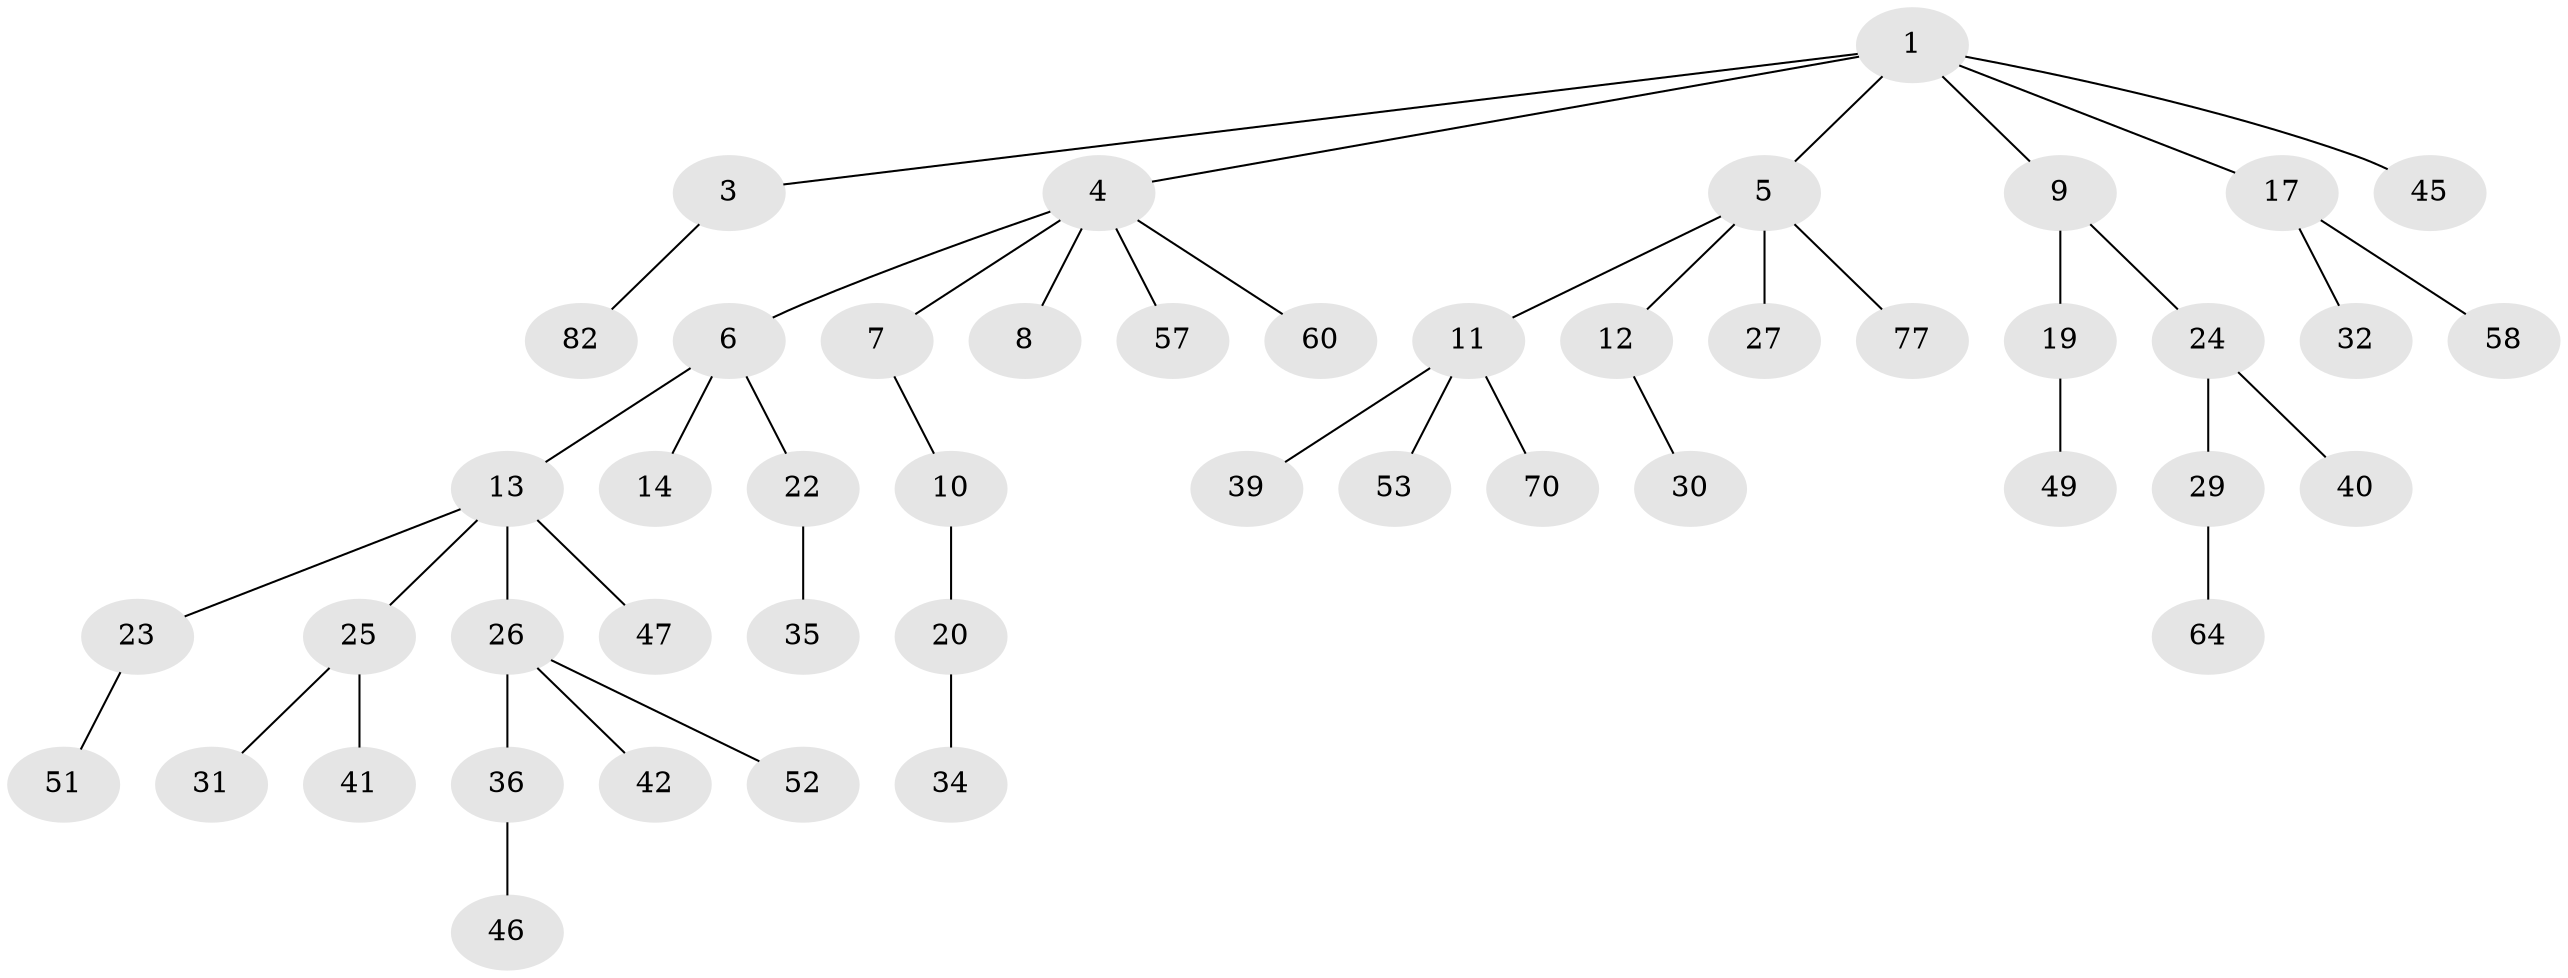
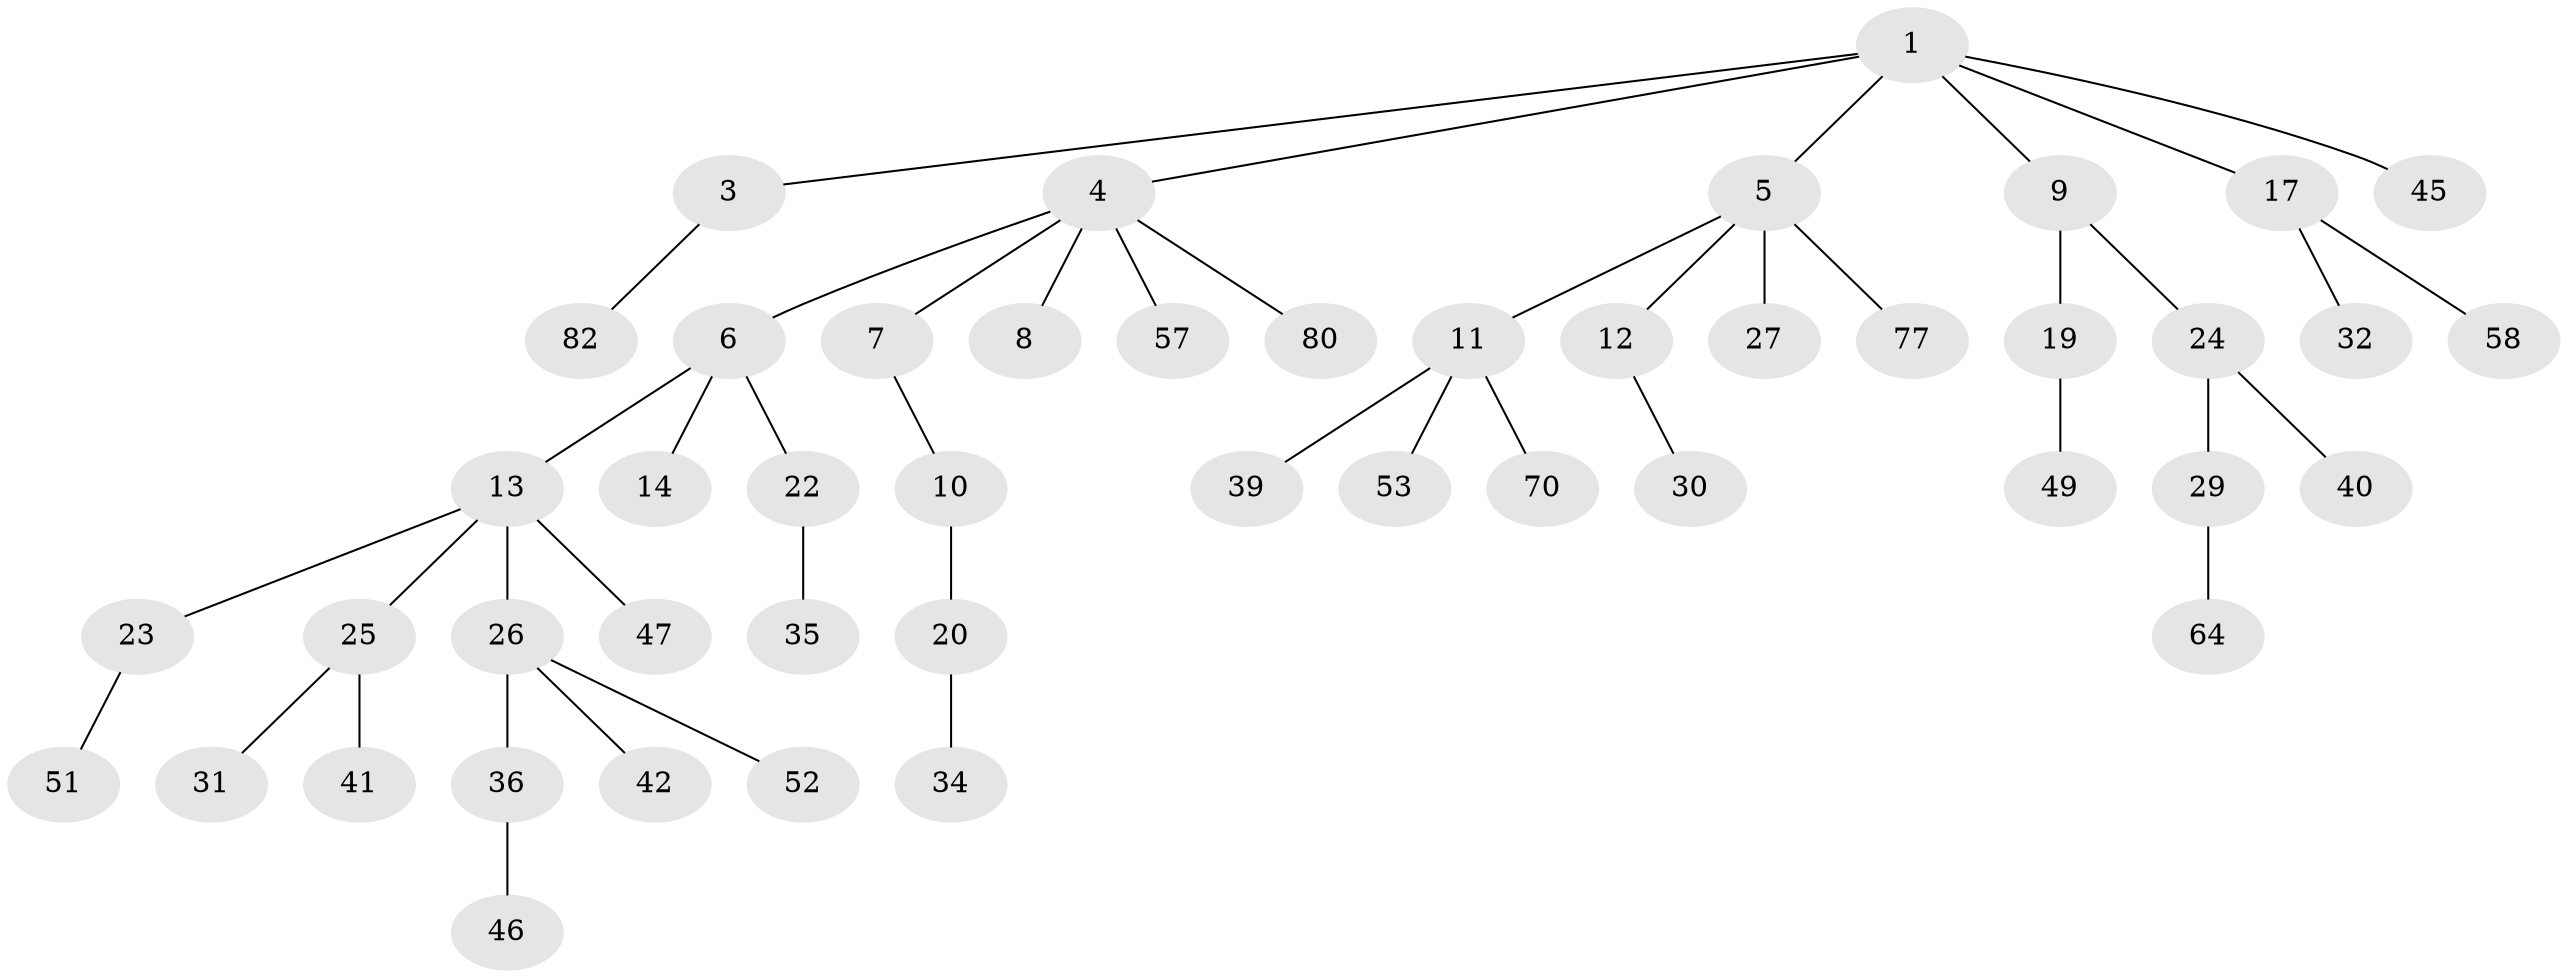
(1321, 341) -> (1321, 341)
